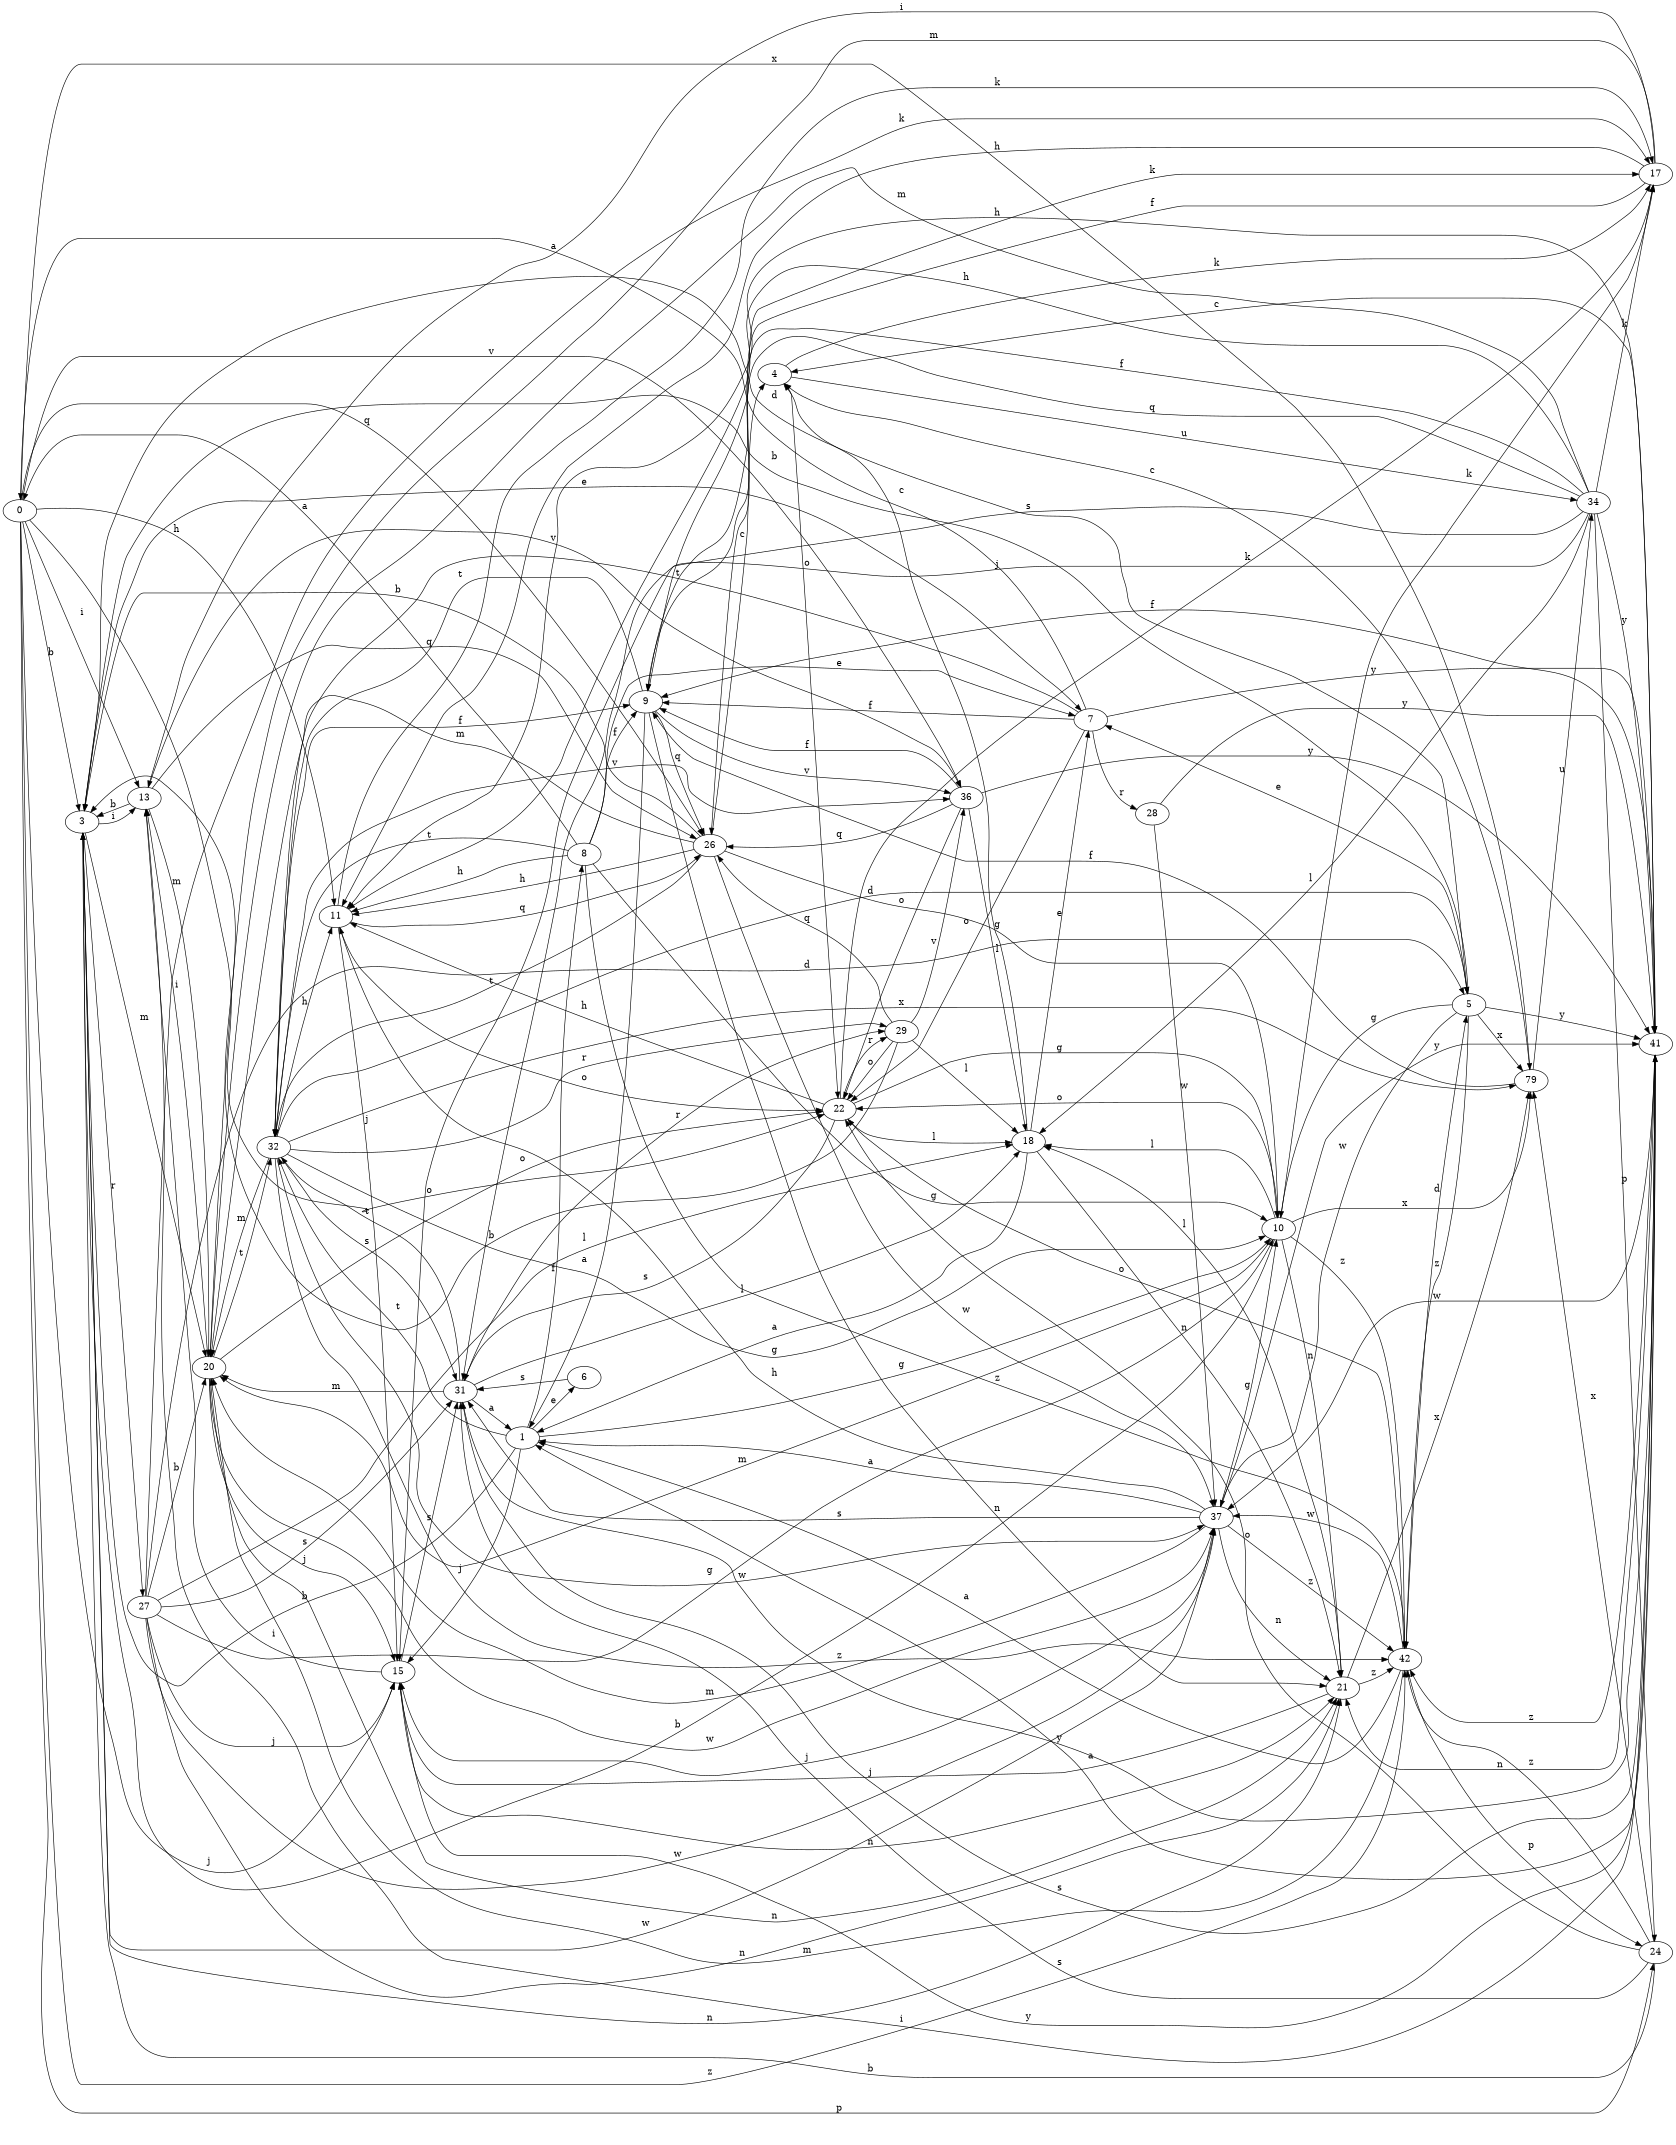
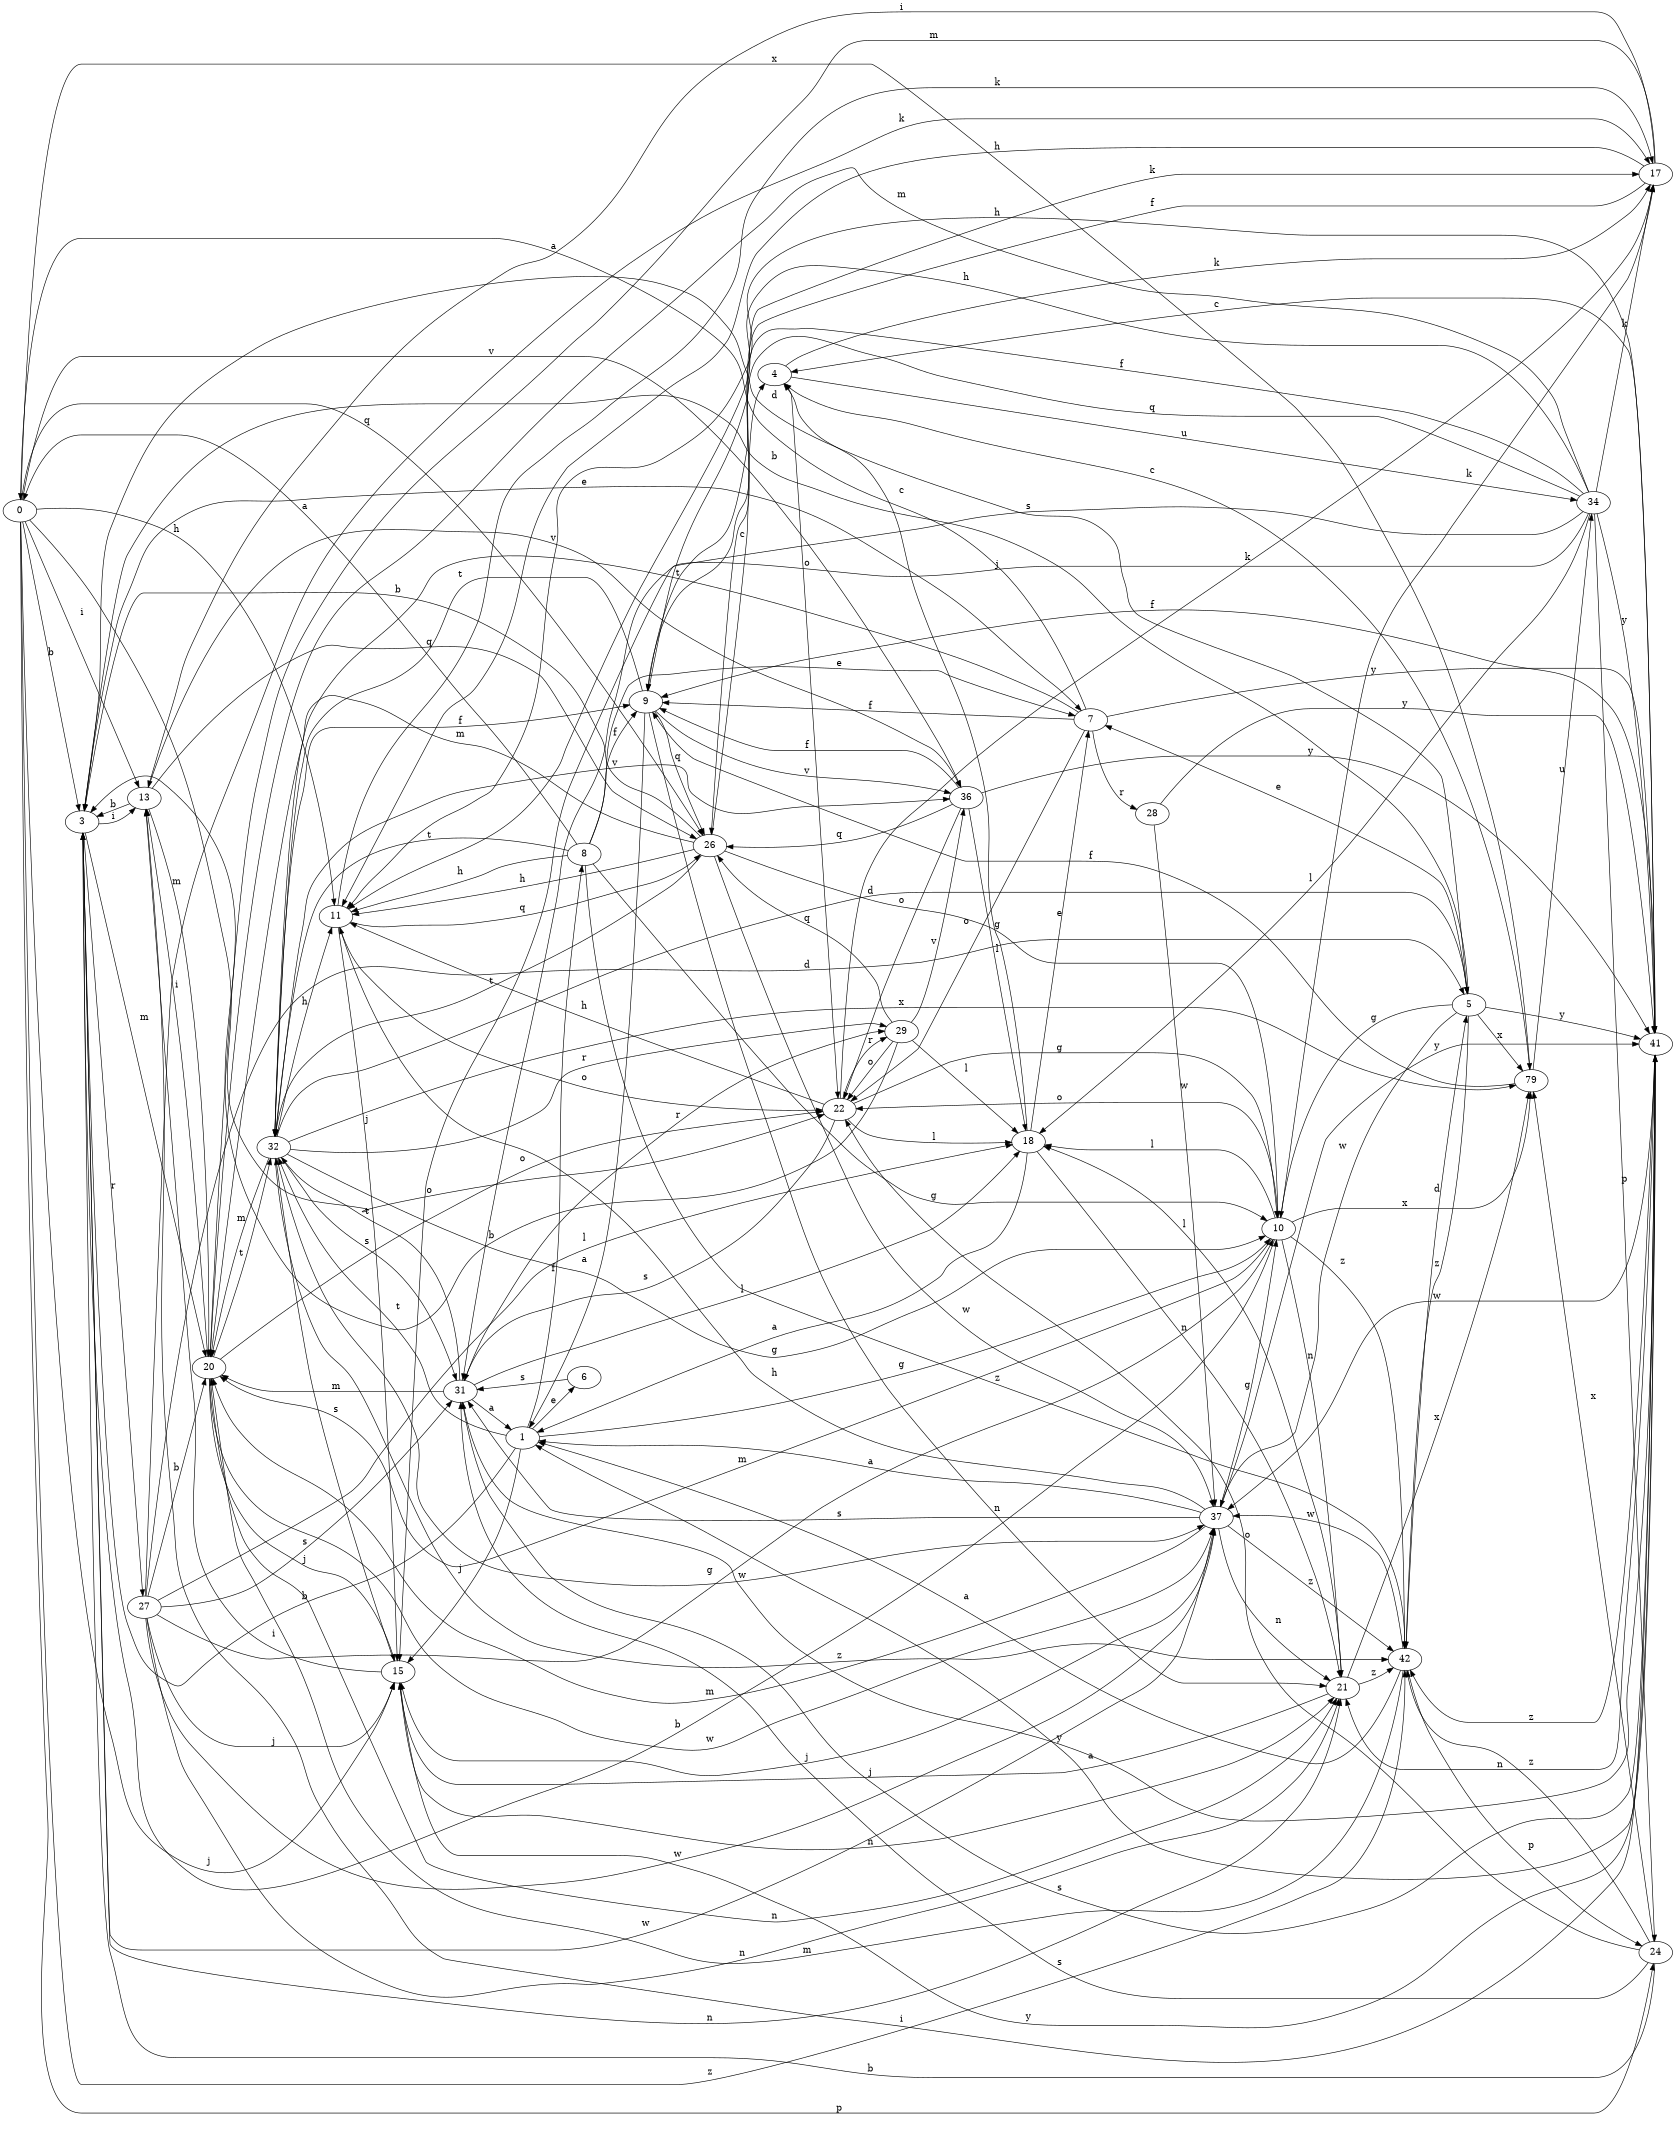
(1194, 1301) -> none
(430, 1528) -> (320, 1417)
